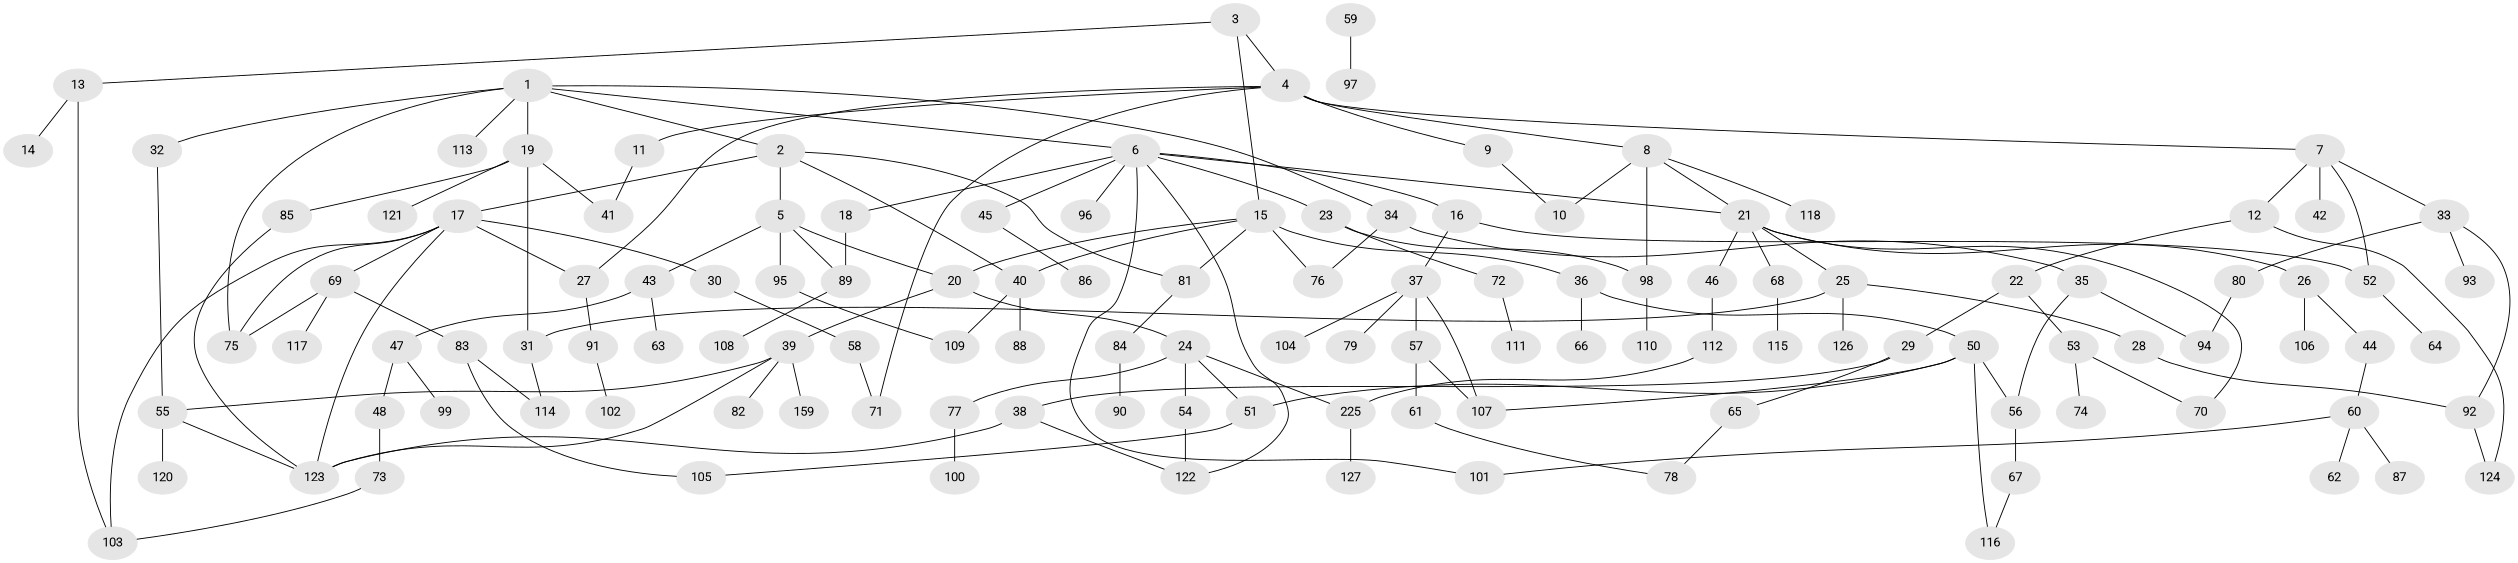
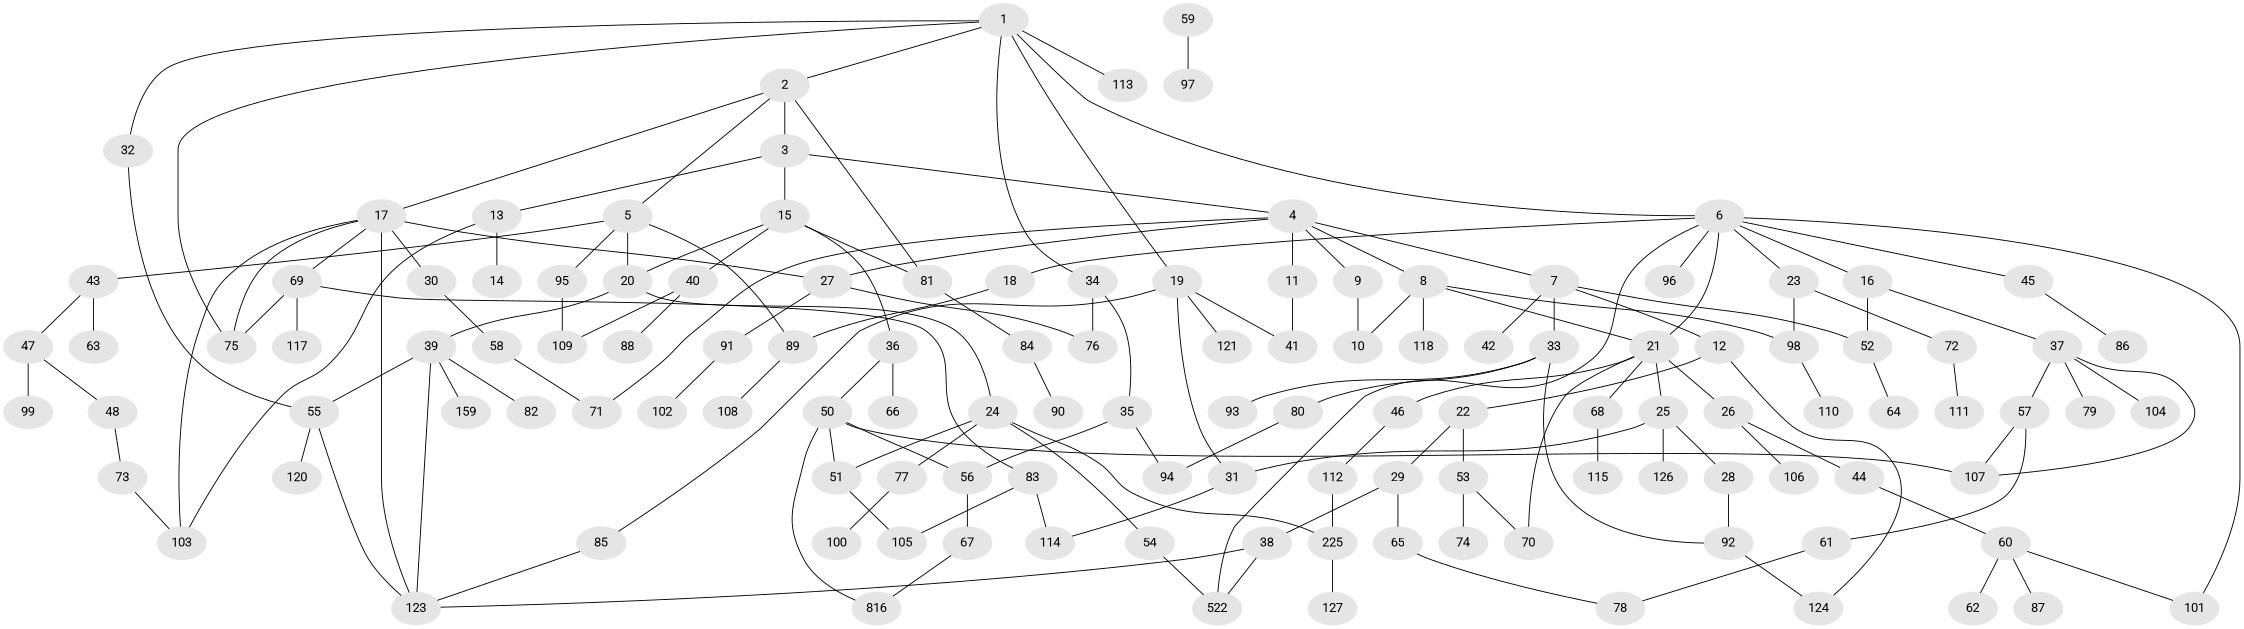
(903, 213) -> (785, 118)
(1289, 249) -> (986, 313)
(1185, 478) -> (1217, 609)
(1990, 543) -> (877, 609)
